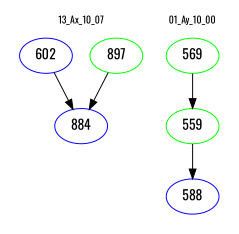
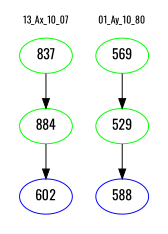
(193, 21) -> (122, 21)
(116, 56) -> (46, 56)
(61, 87) -> (46, 157)
(81, 126) -> (46, 126)
(193, 126) -> (122, 126)
